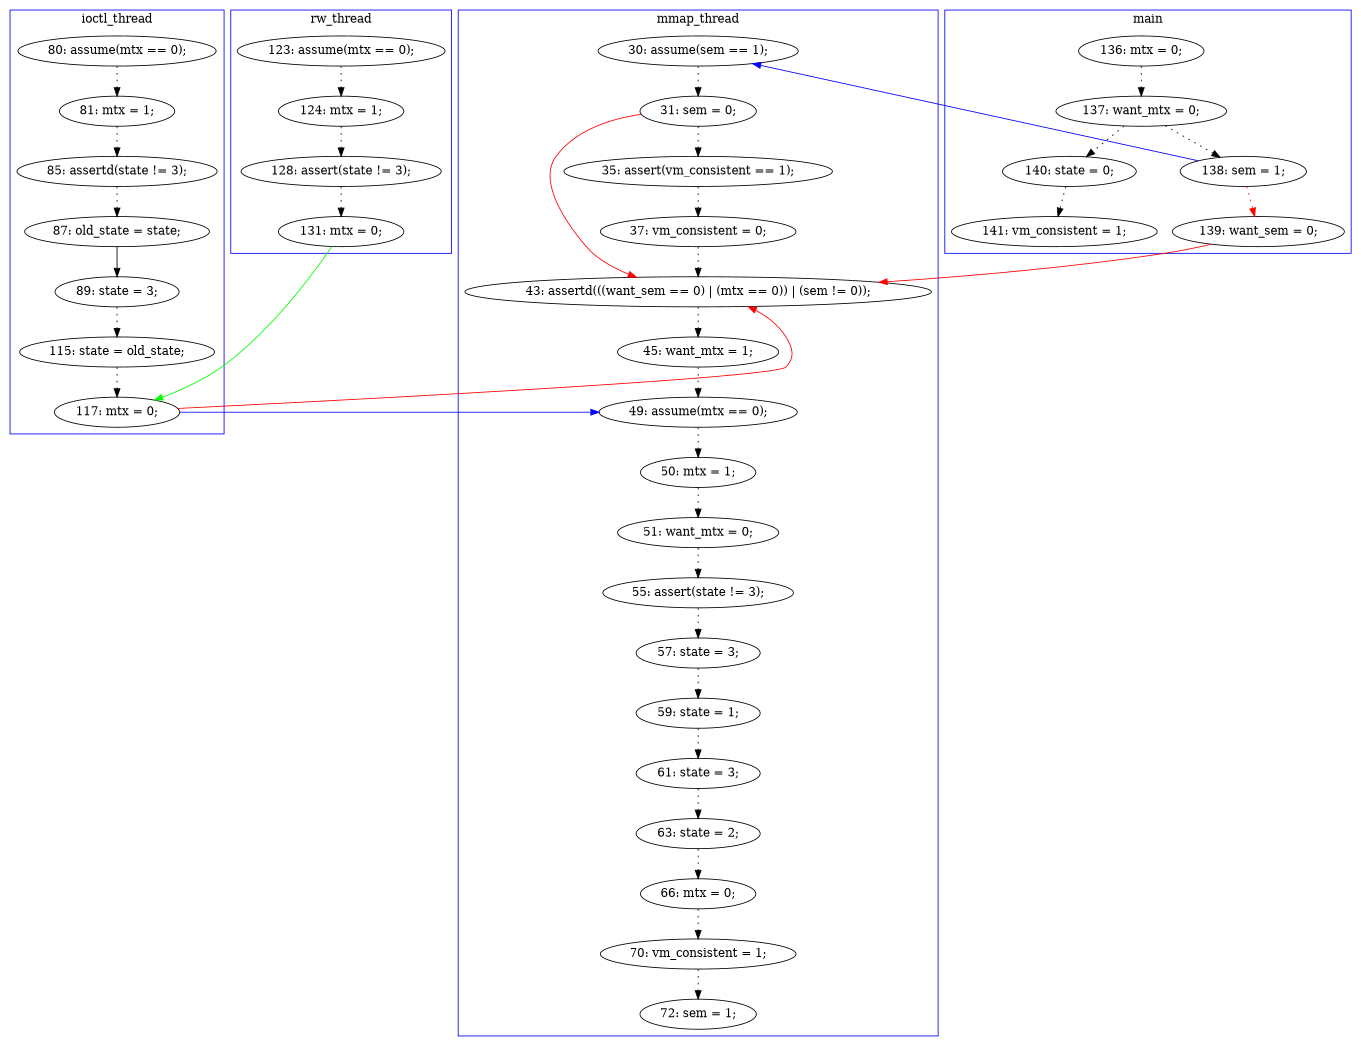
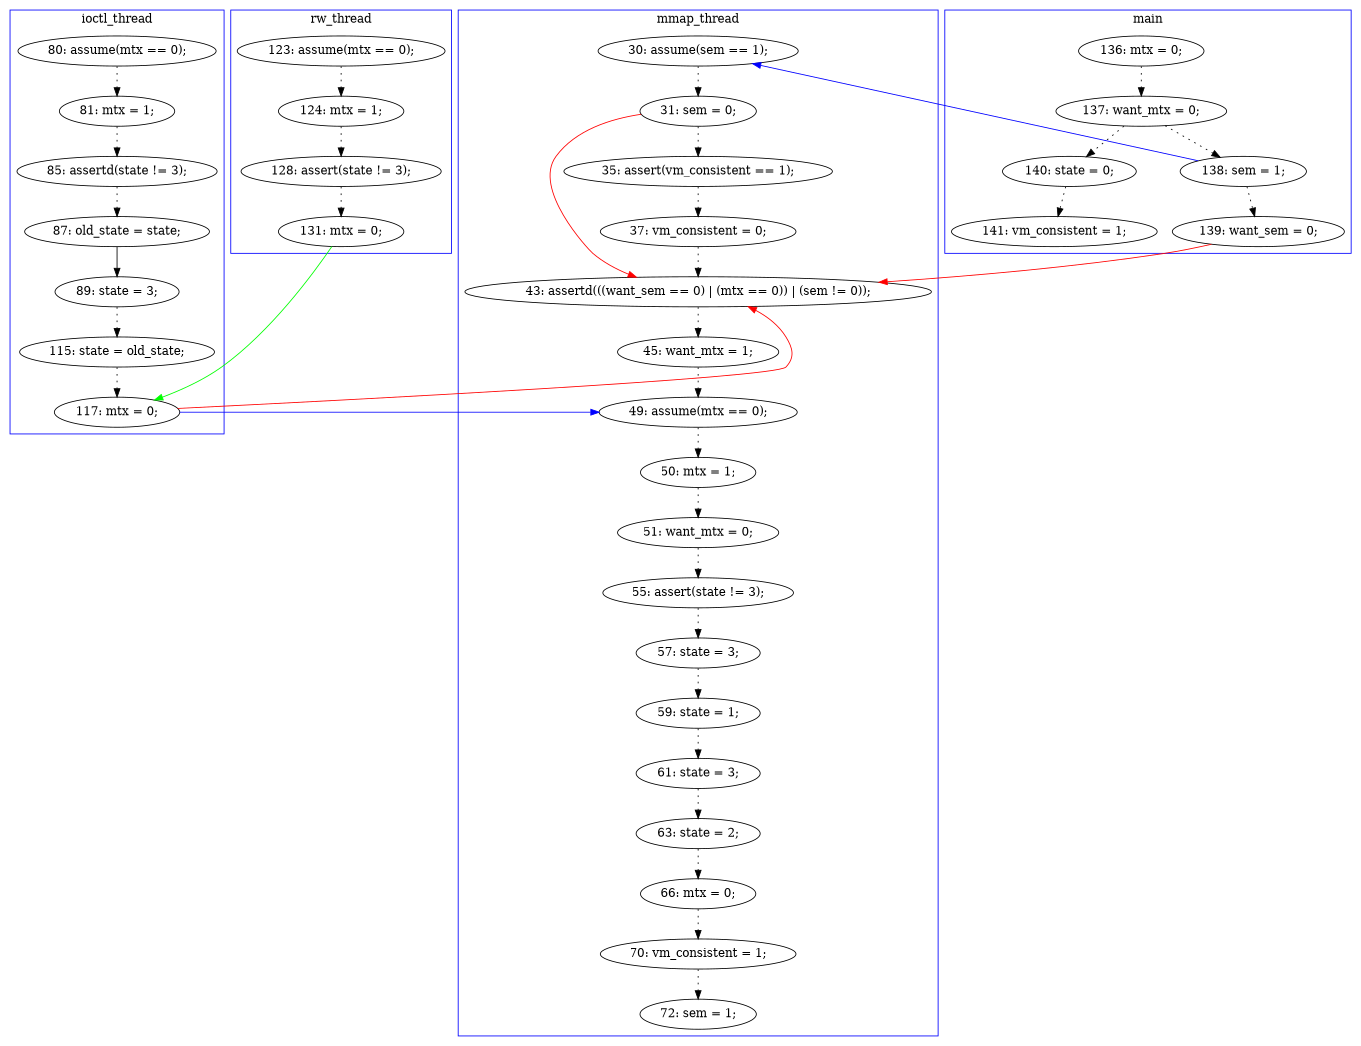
(1250, 198) -> (1250, 198)
